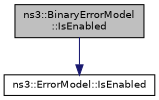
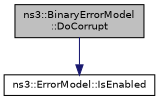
(79, 21) -> (79, 21)
